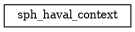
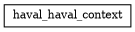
(68, 16) -> (68, 16)
